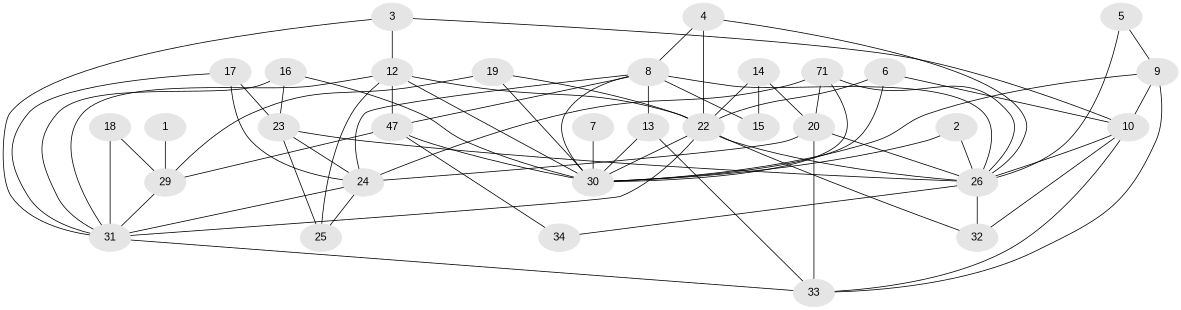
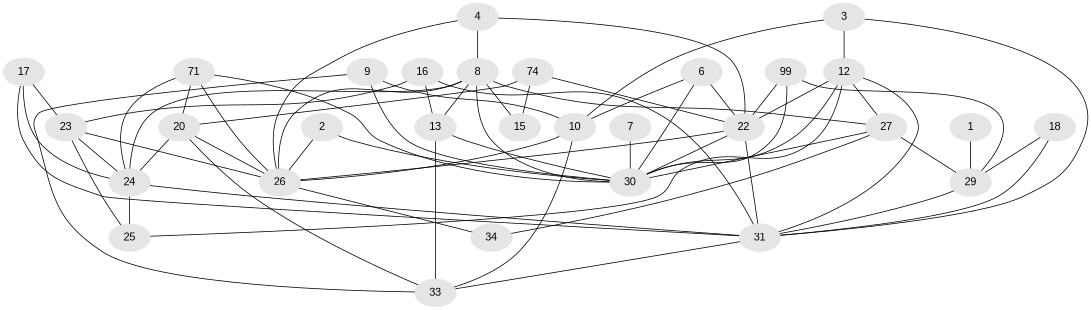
(1121, 17) -> none
(493, 72) -> (786, 72)
(759, 72) -> (533, 72)
(440, 126) -> (429, 102)
(392, 127) -> (886, 127)
(977, 238) -> none
